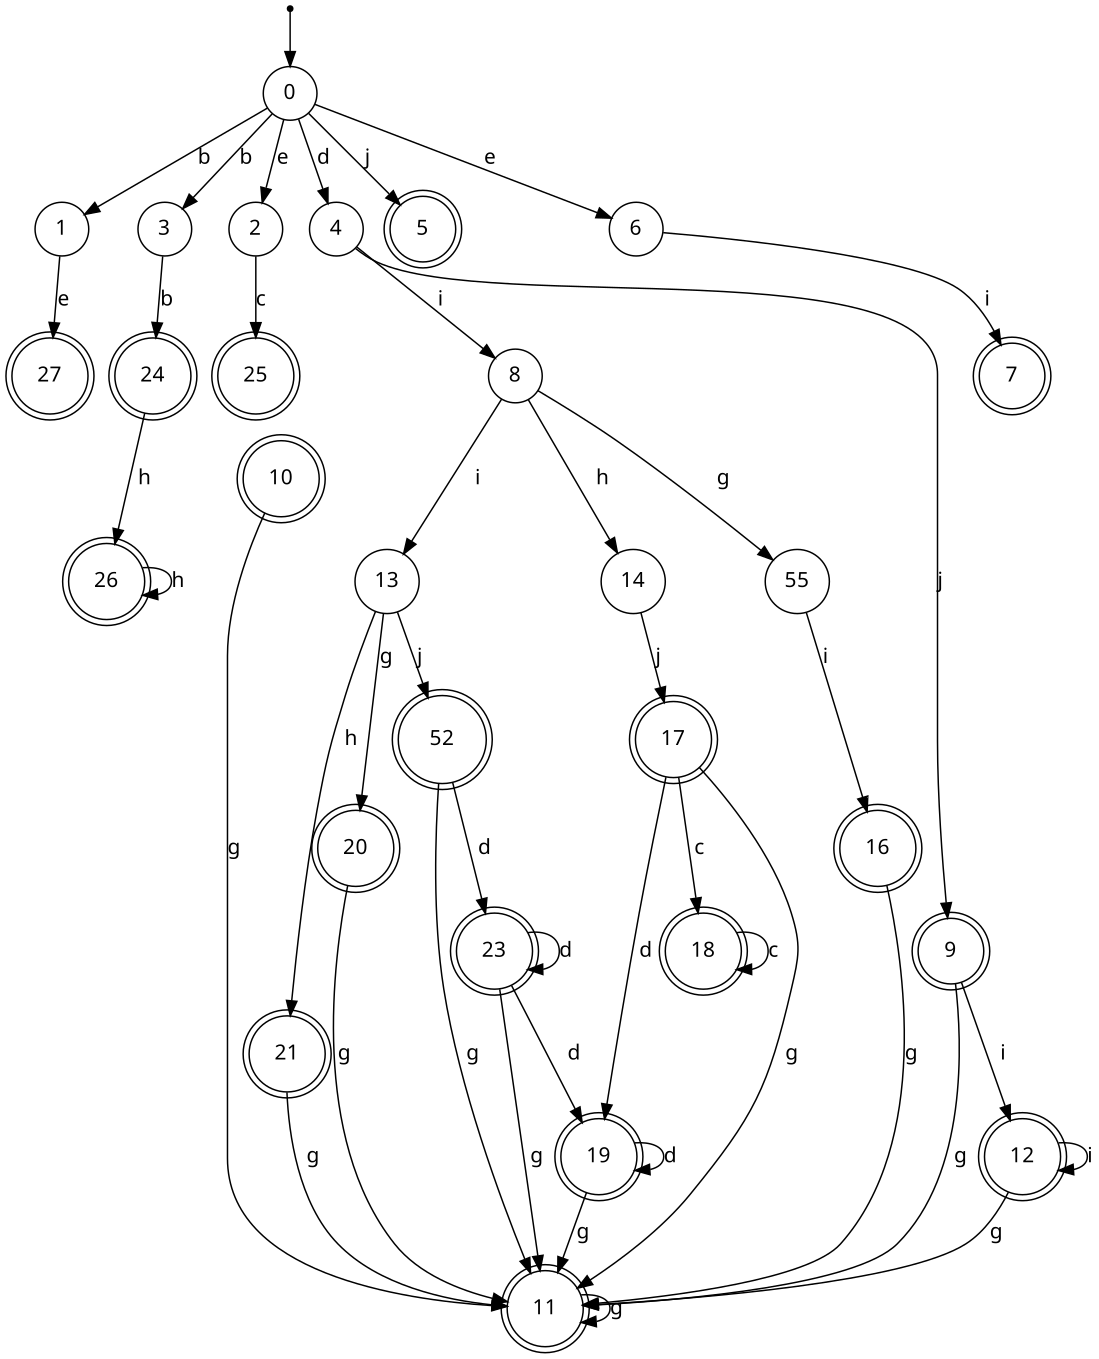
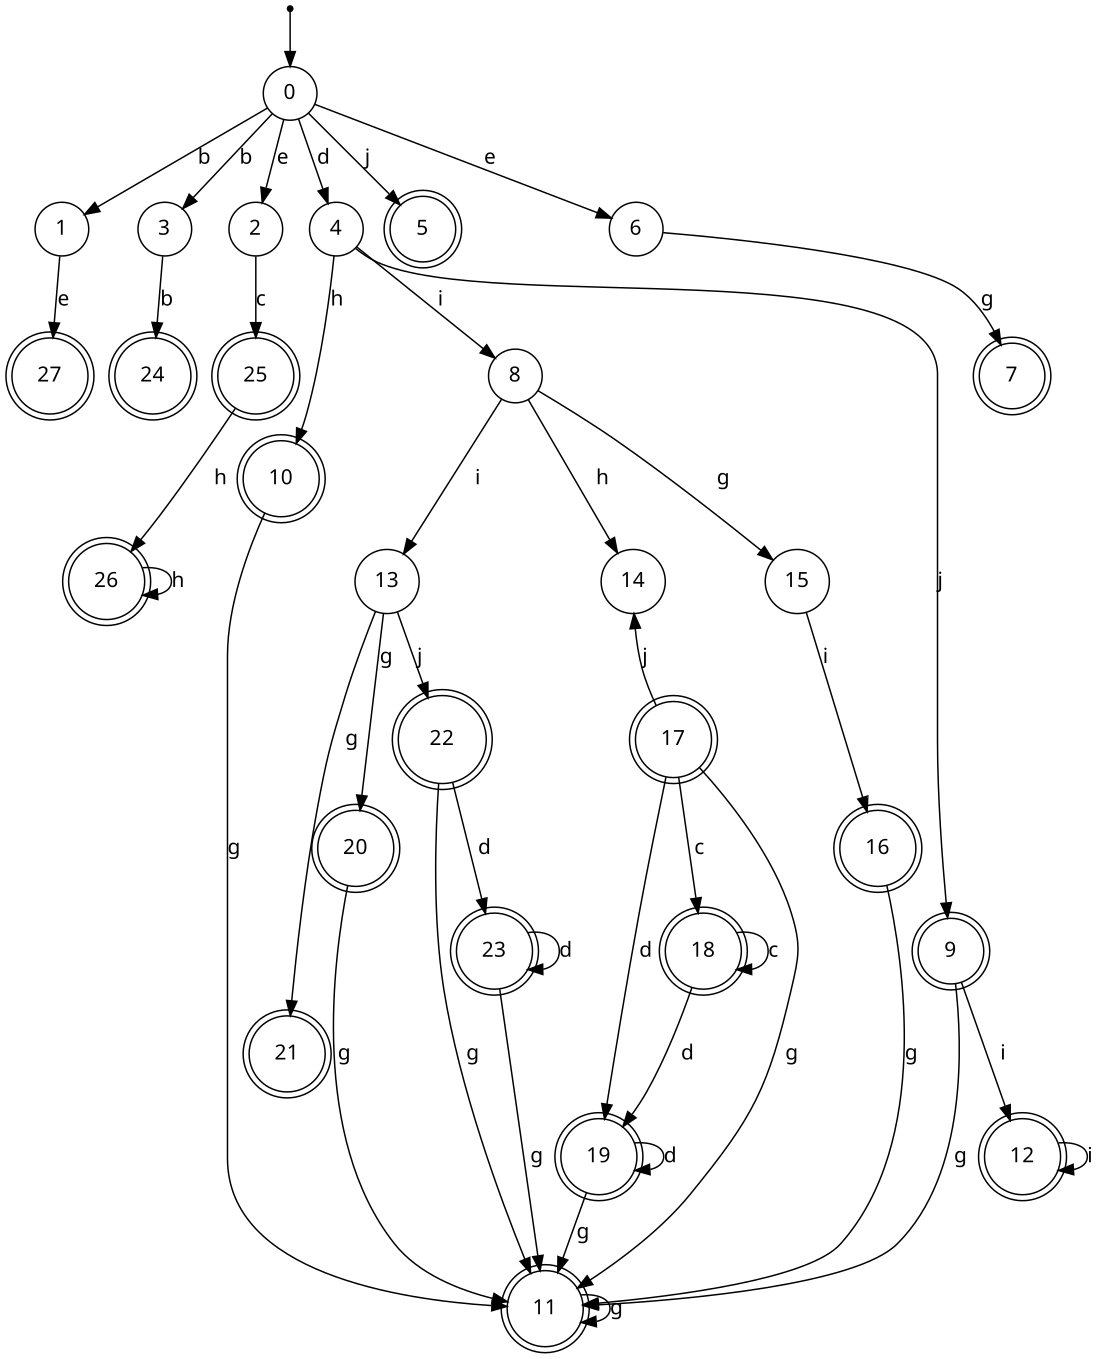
(987, 300) -> (987, 300)
none -> (322, 343)
(131, 471) -> (189, 475)
(797, 582) -> (797, 582)
(651, 650) -> (642, 668)
(352, 740) -> (352, 740)
(442, 740) -> (442, 740)
(543, 1047) -> (666, 1053)
(340, 1246) -> none
(851, 1278) -> none
